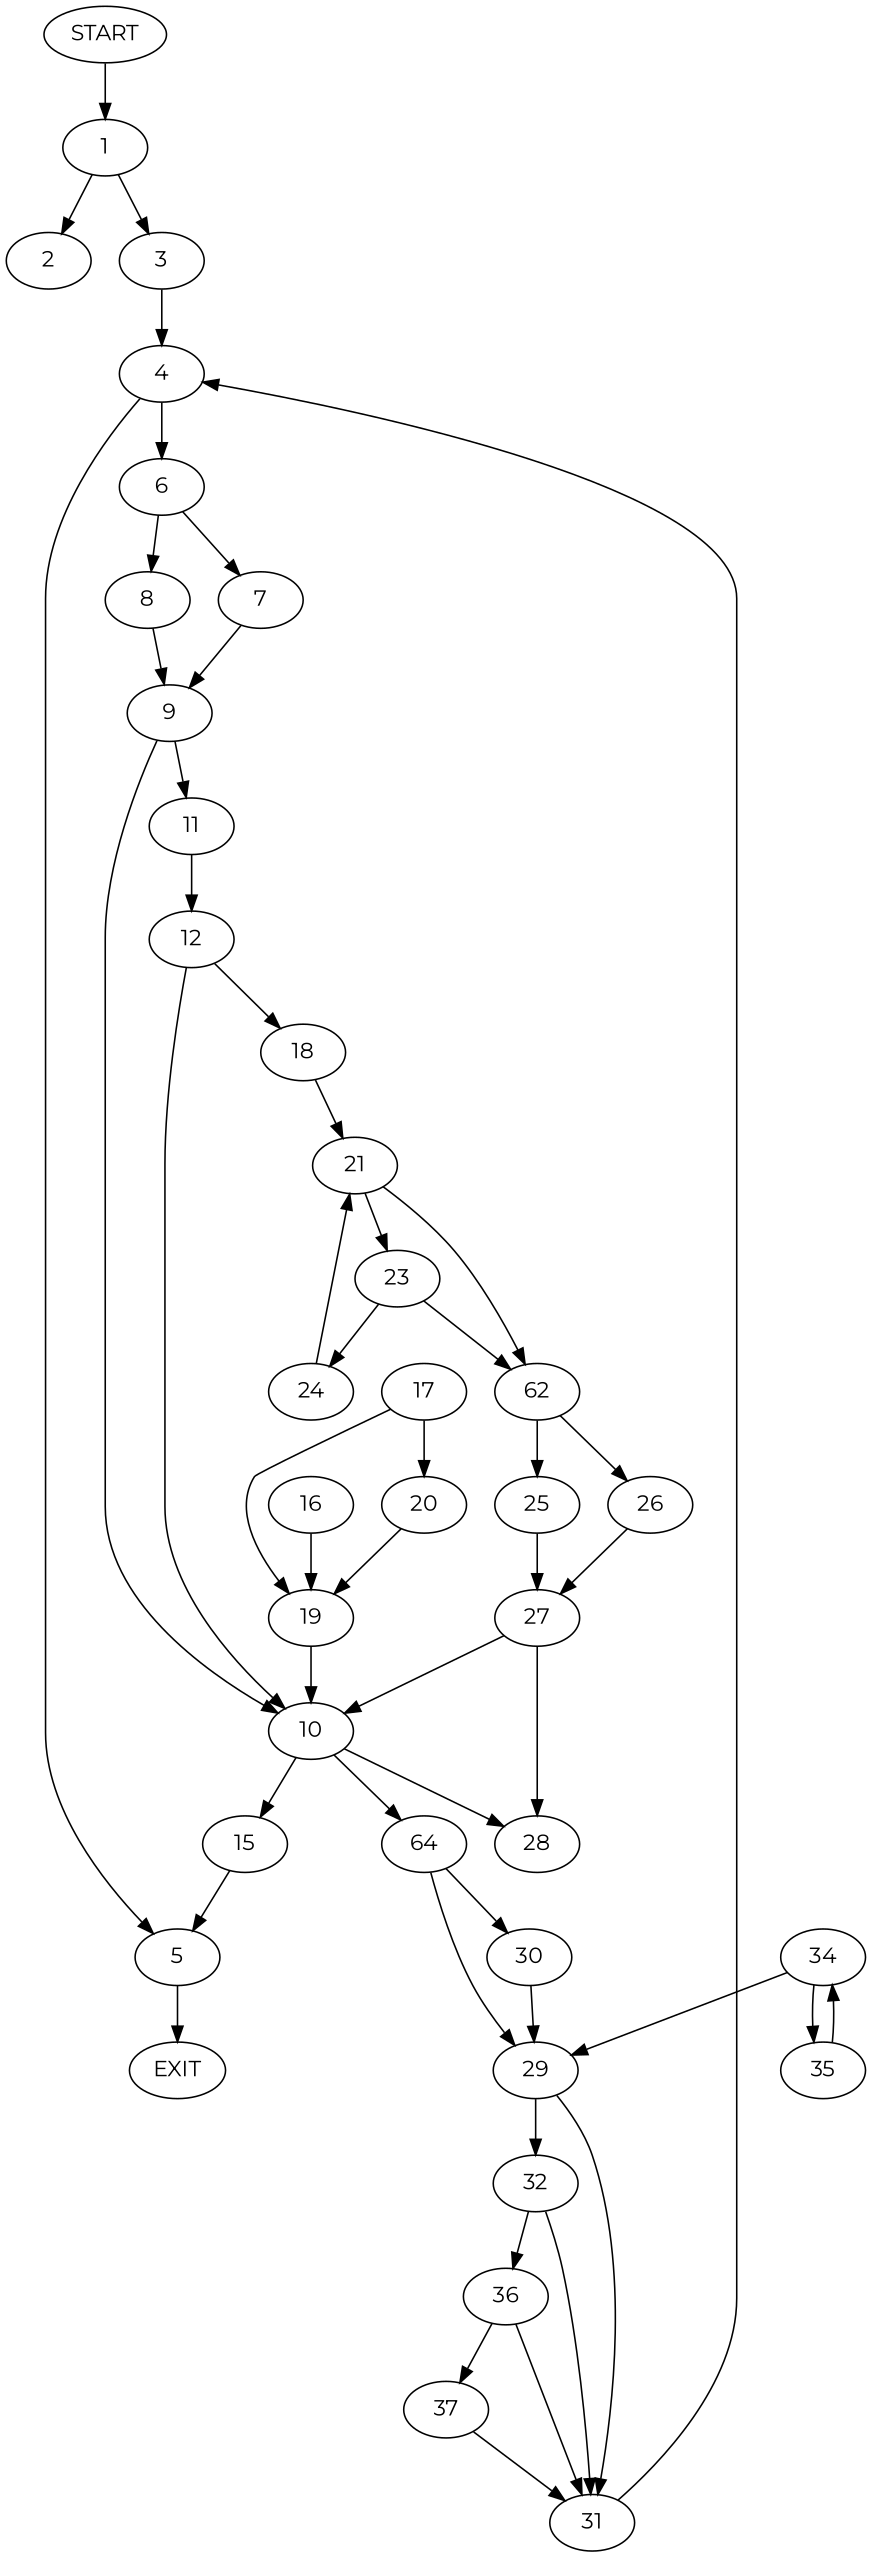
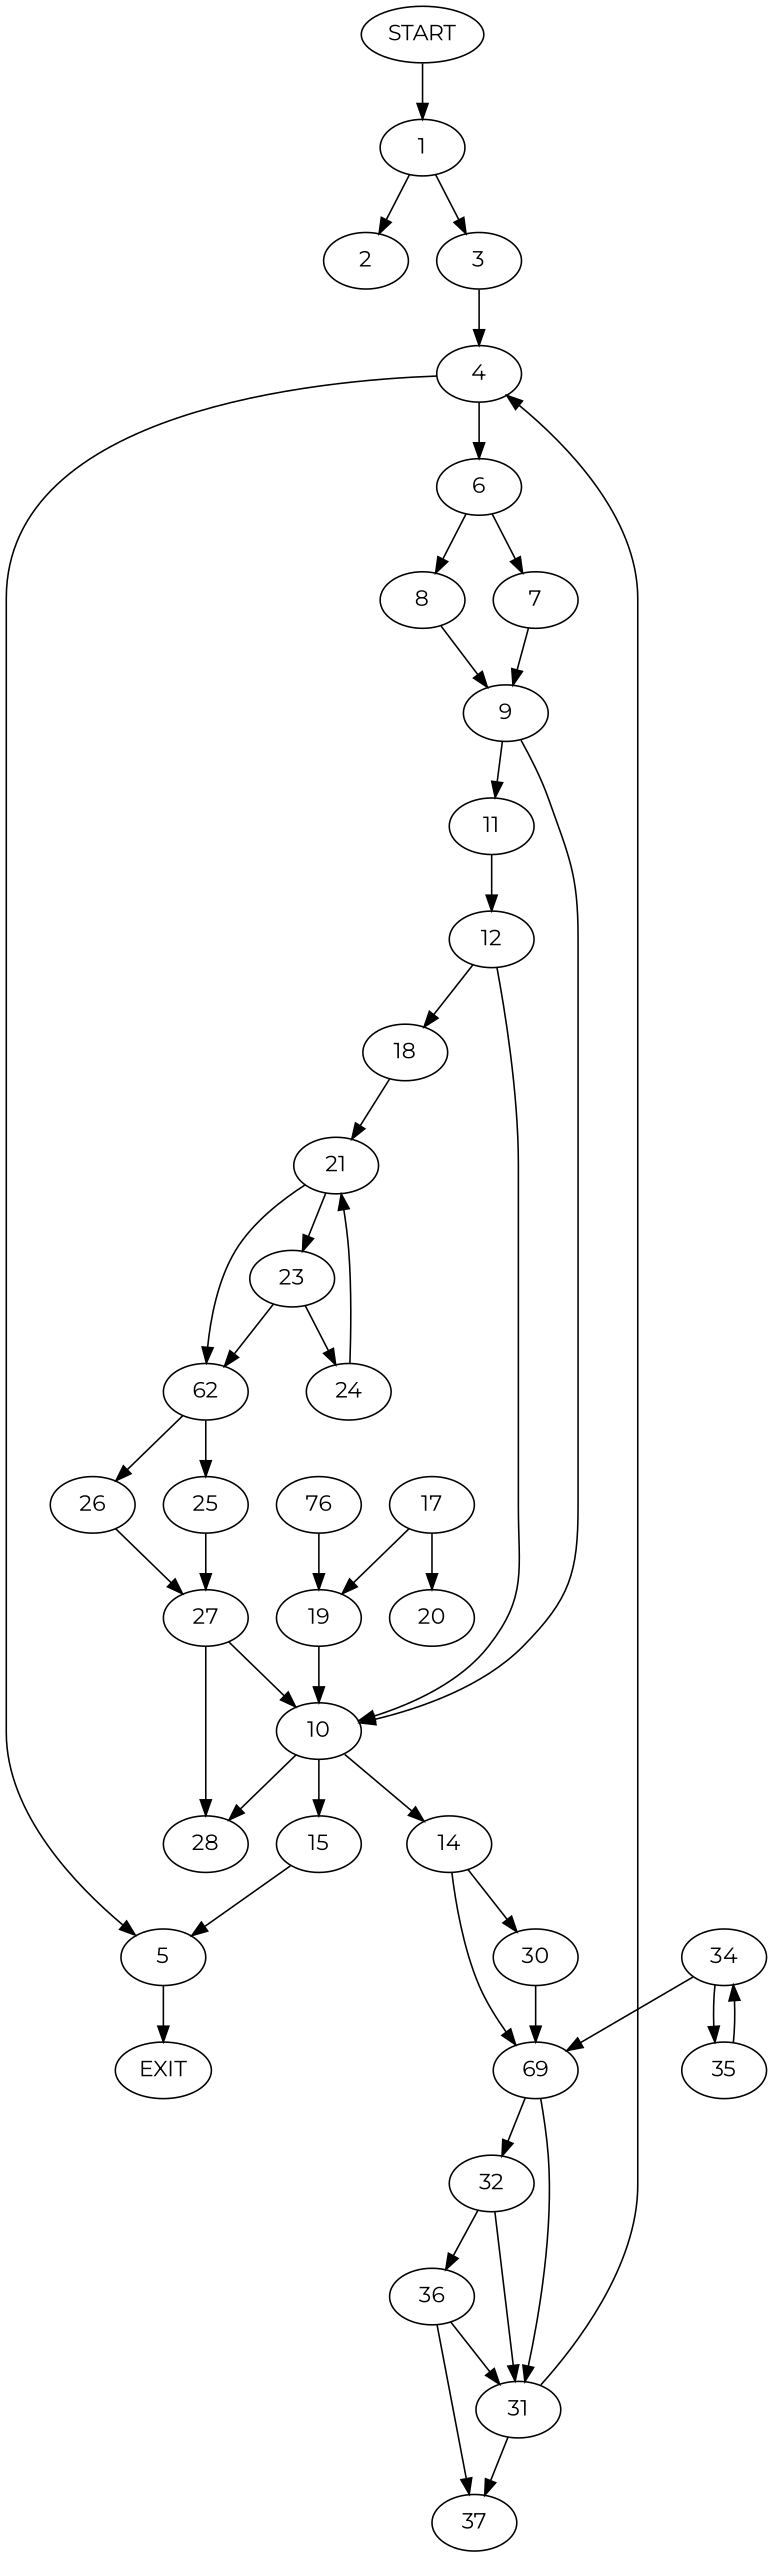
(311, 1505) -> (319, 1505)
(373, 1556) -> none
(424, 1844) -> (449, 1844)
(536, 2070) -> (536, 2070)
(513, 2461) -> (499, 2459)
